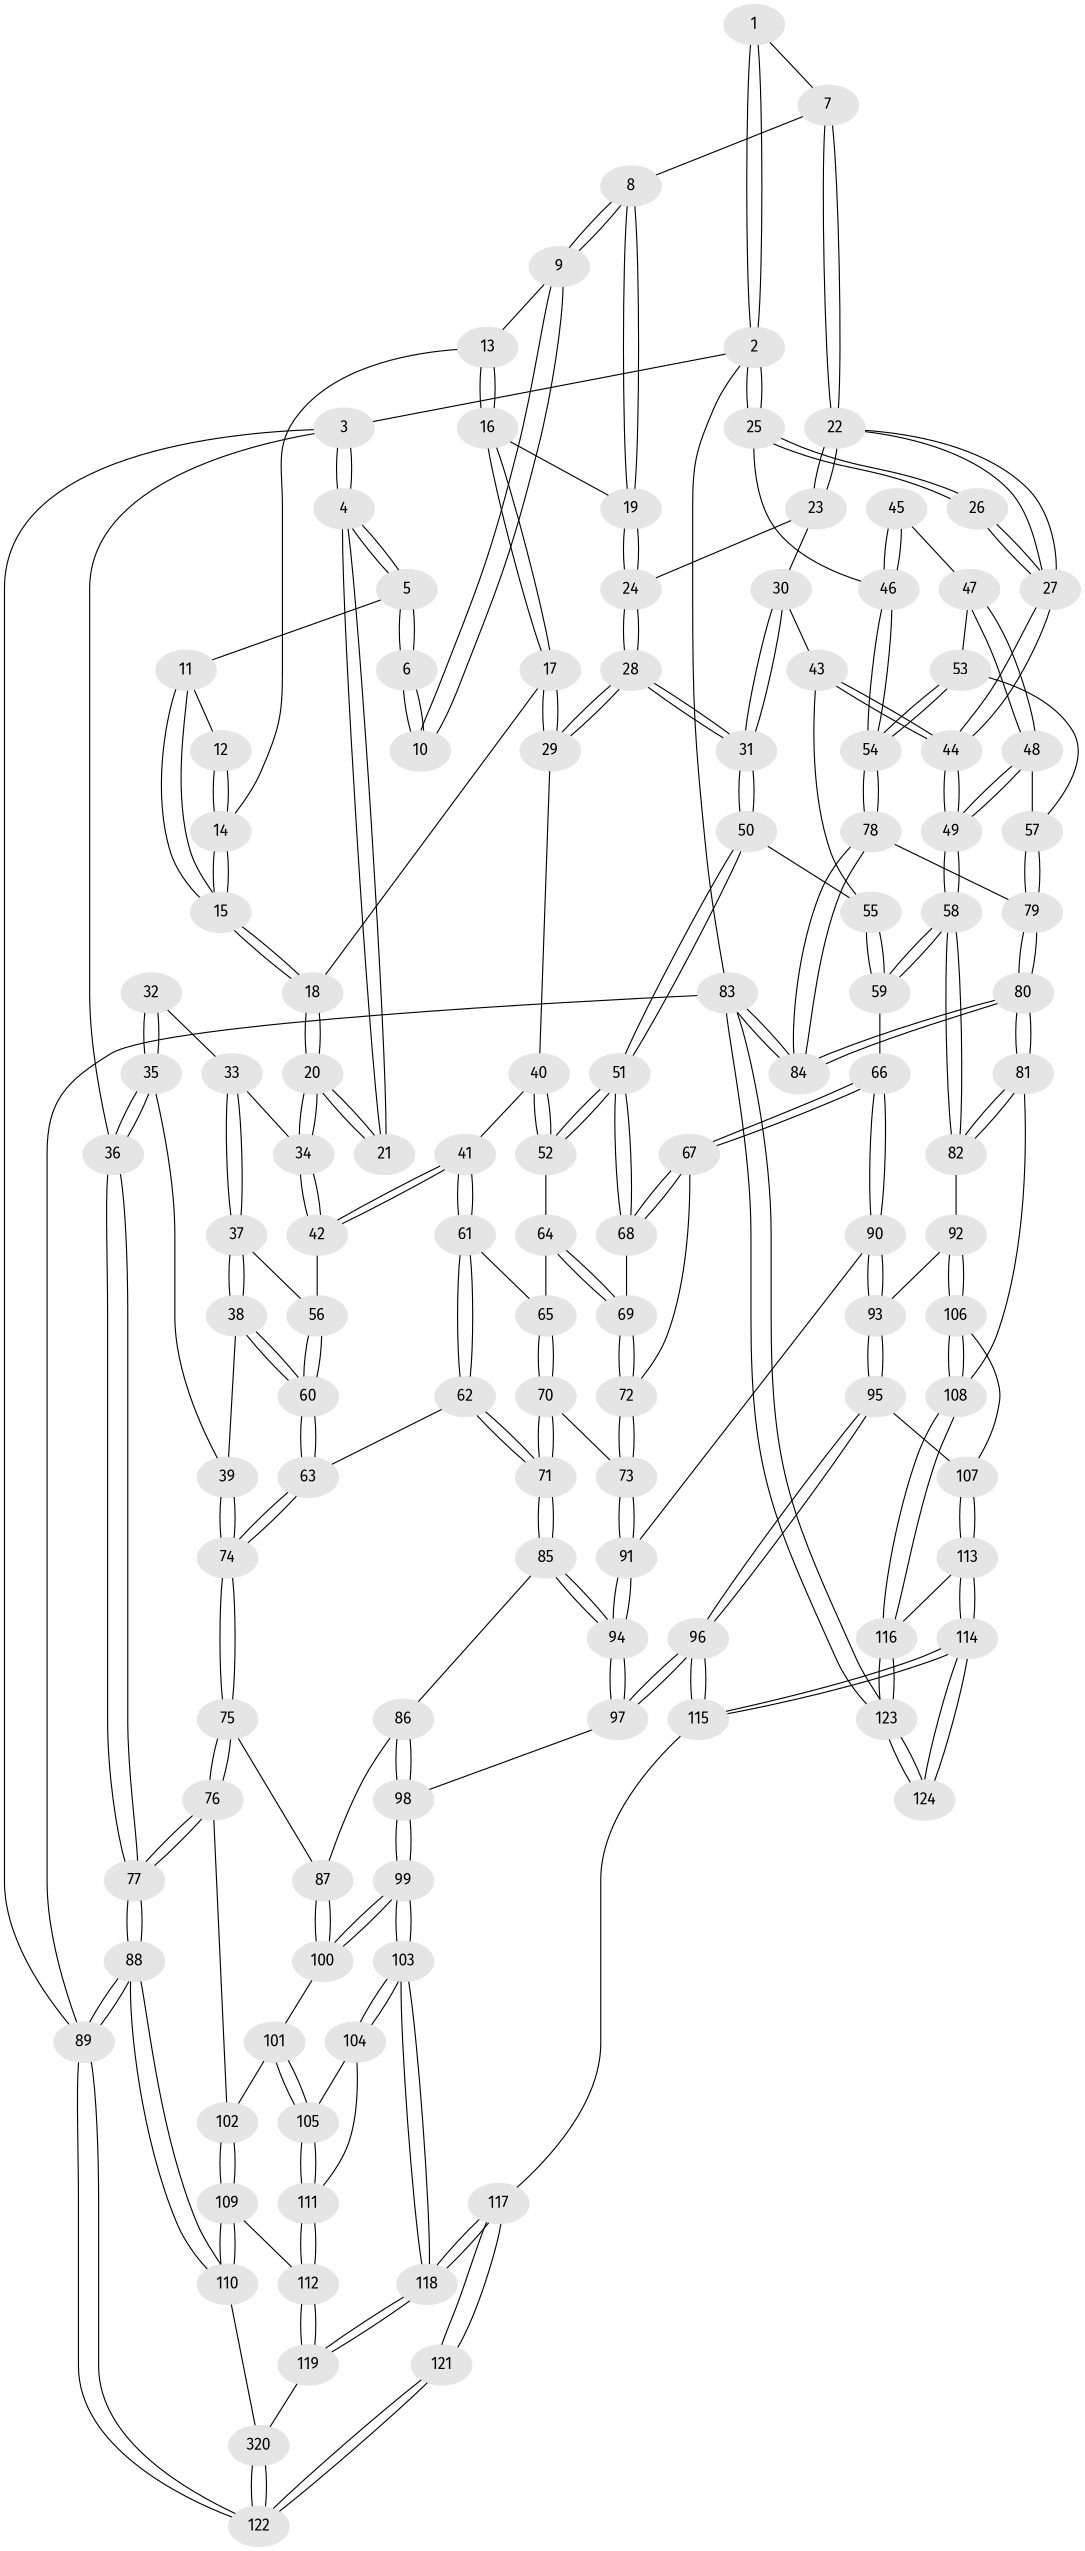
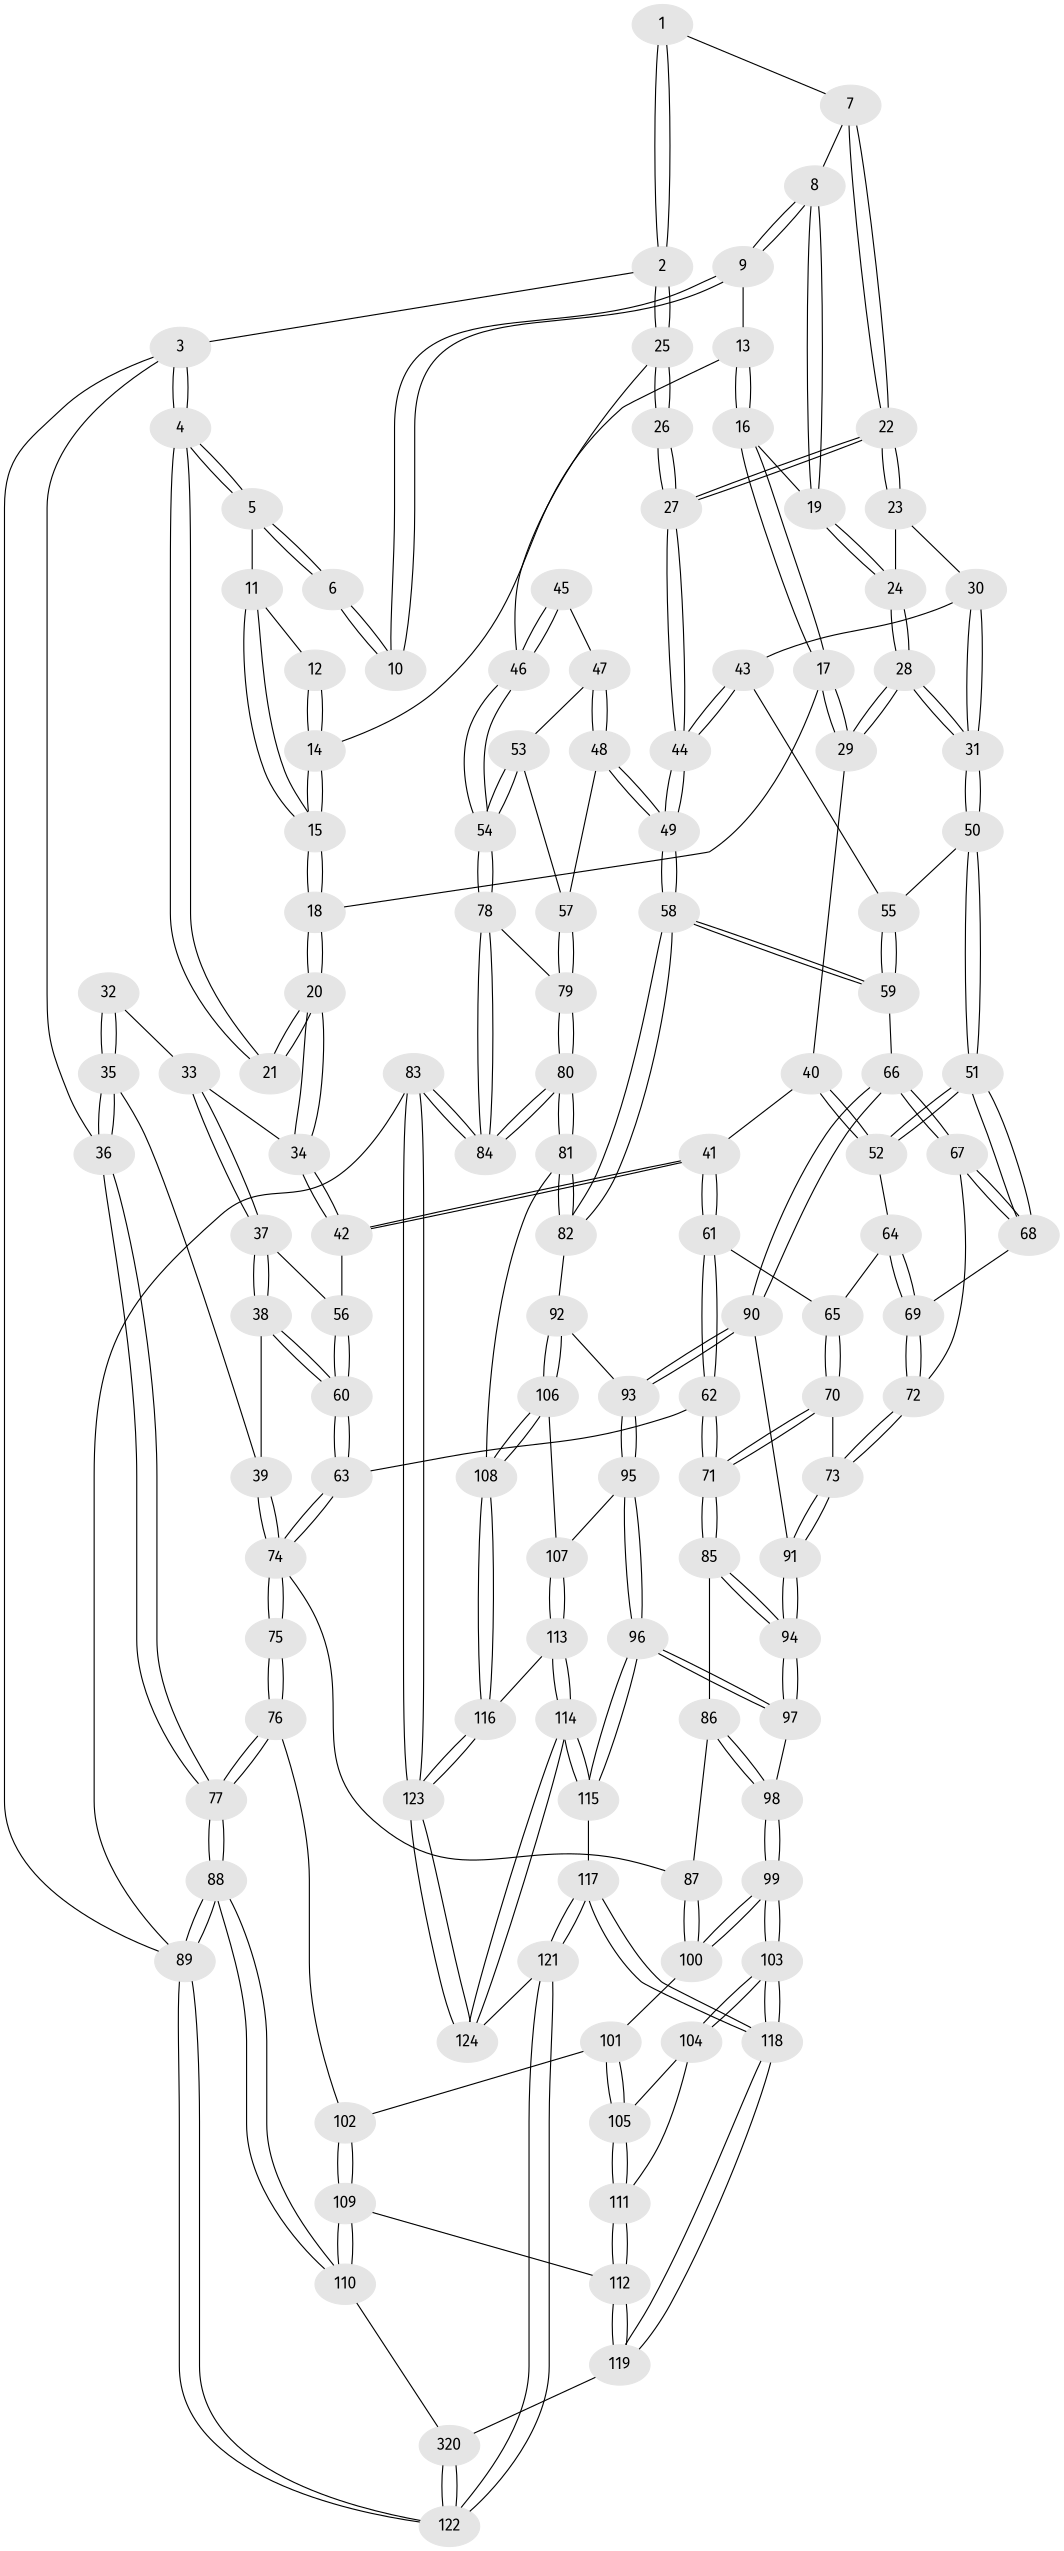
(693, 665) -> none
(275, 1800) -> (389, 1832)
none -> (508, 2002)
